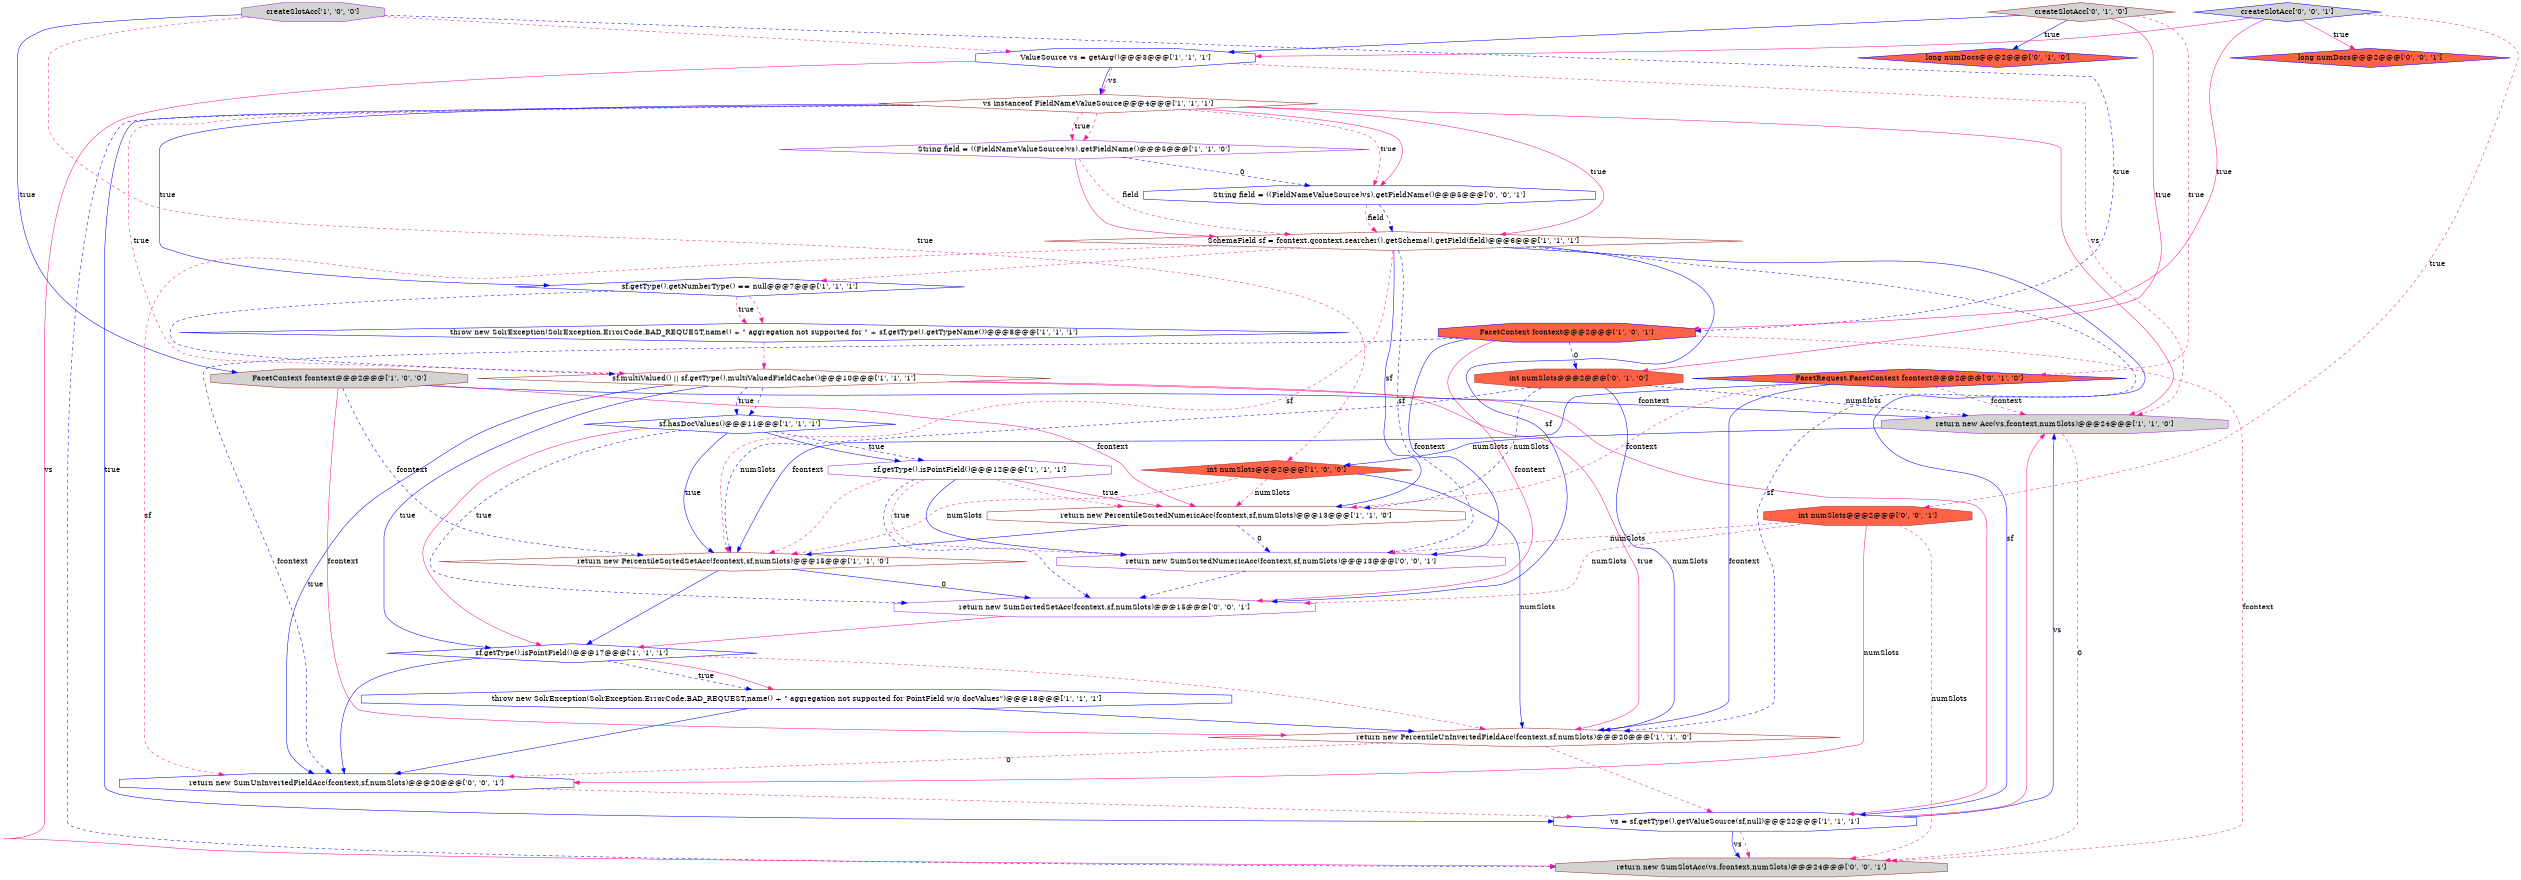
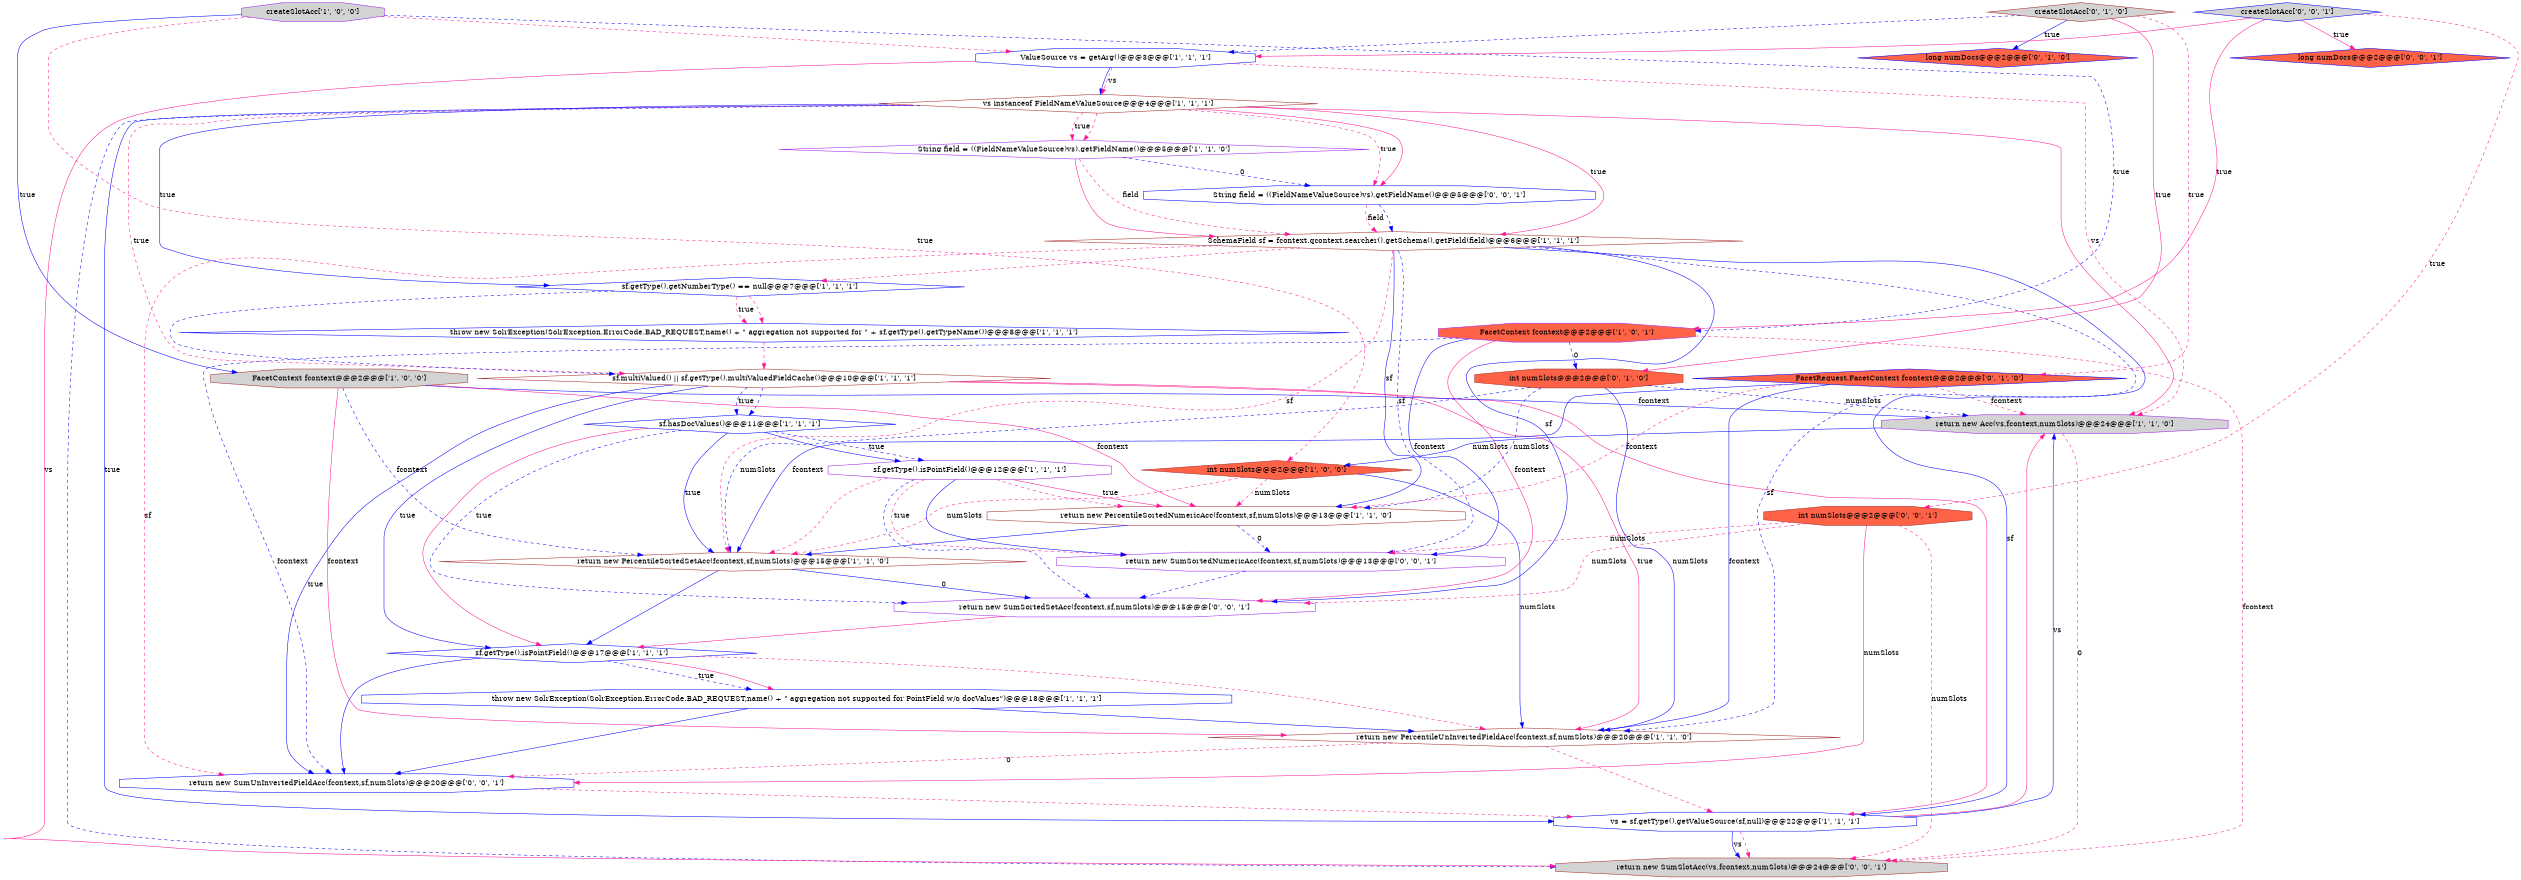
(1627, 34) -> (1627, 34)
(1567, 333) -> (1567, 333)
